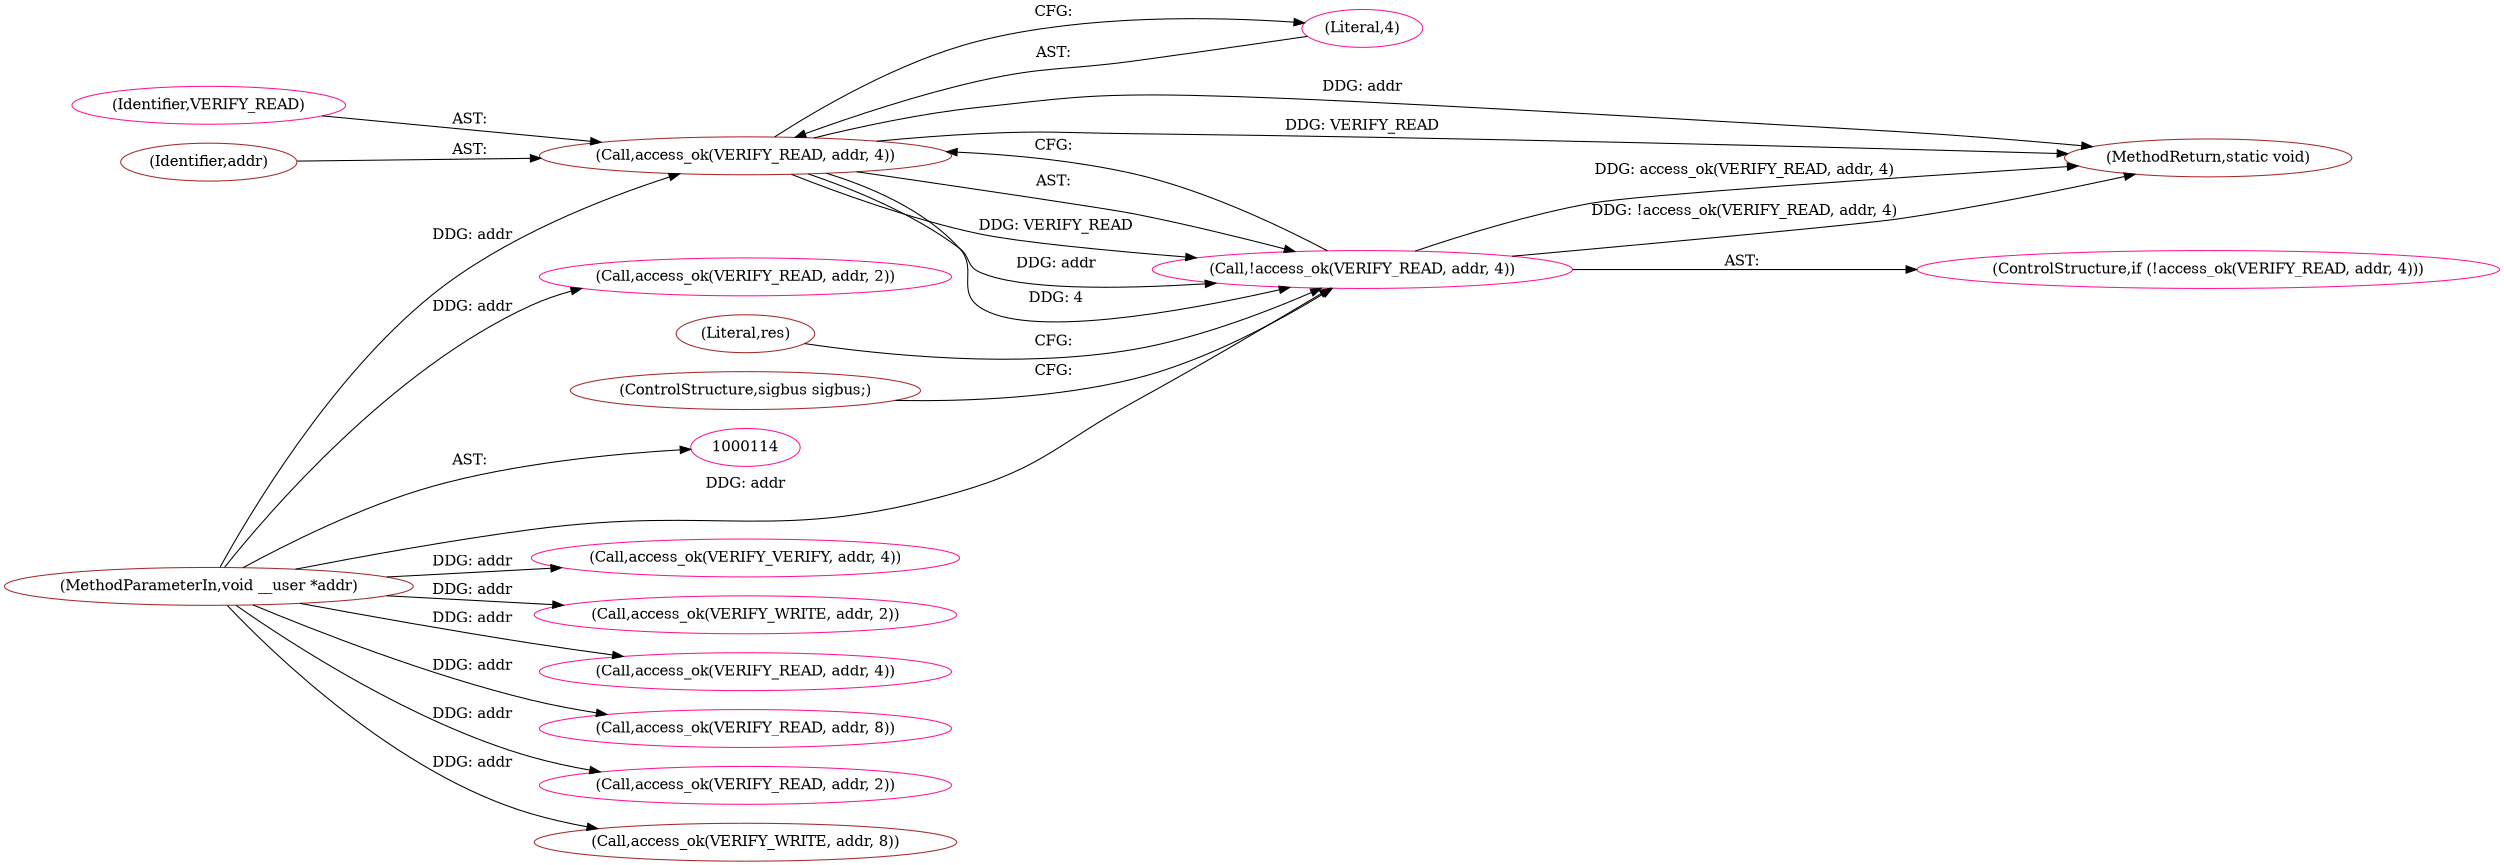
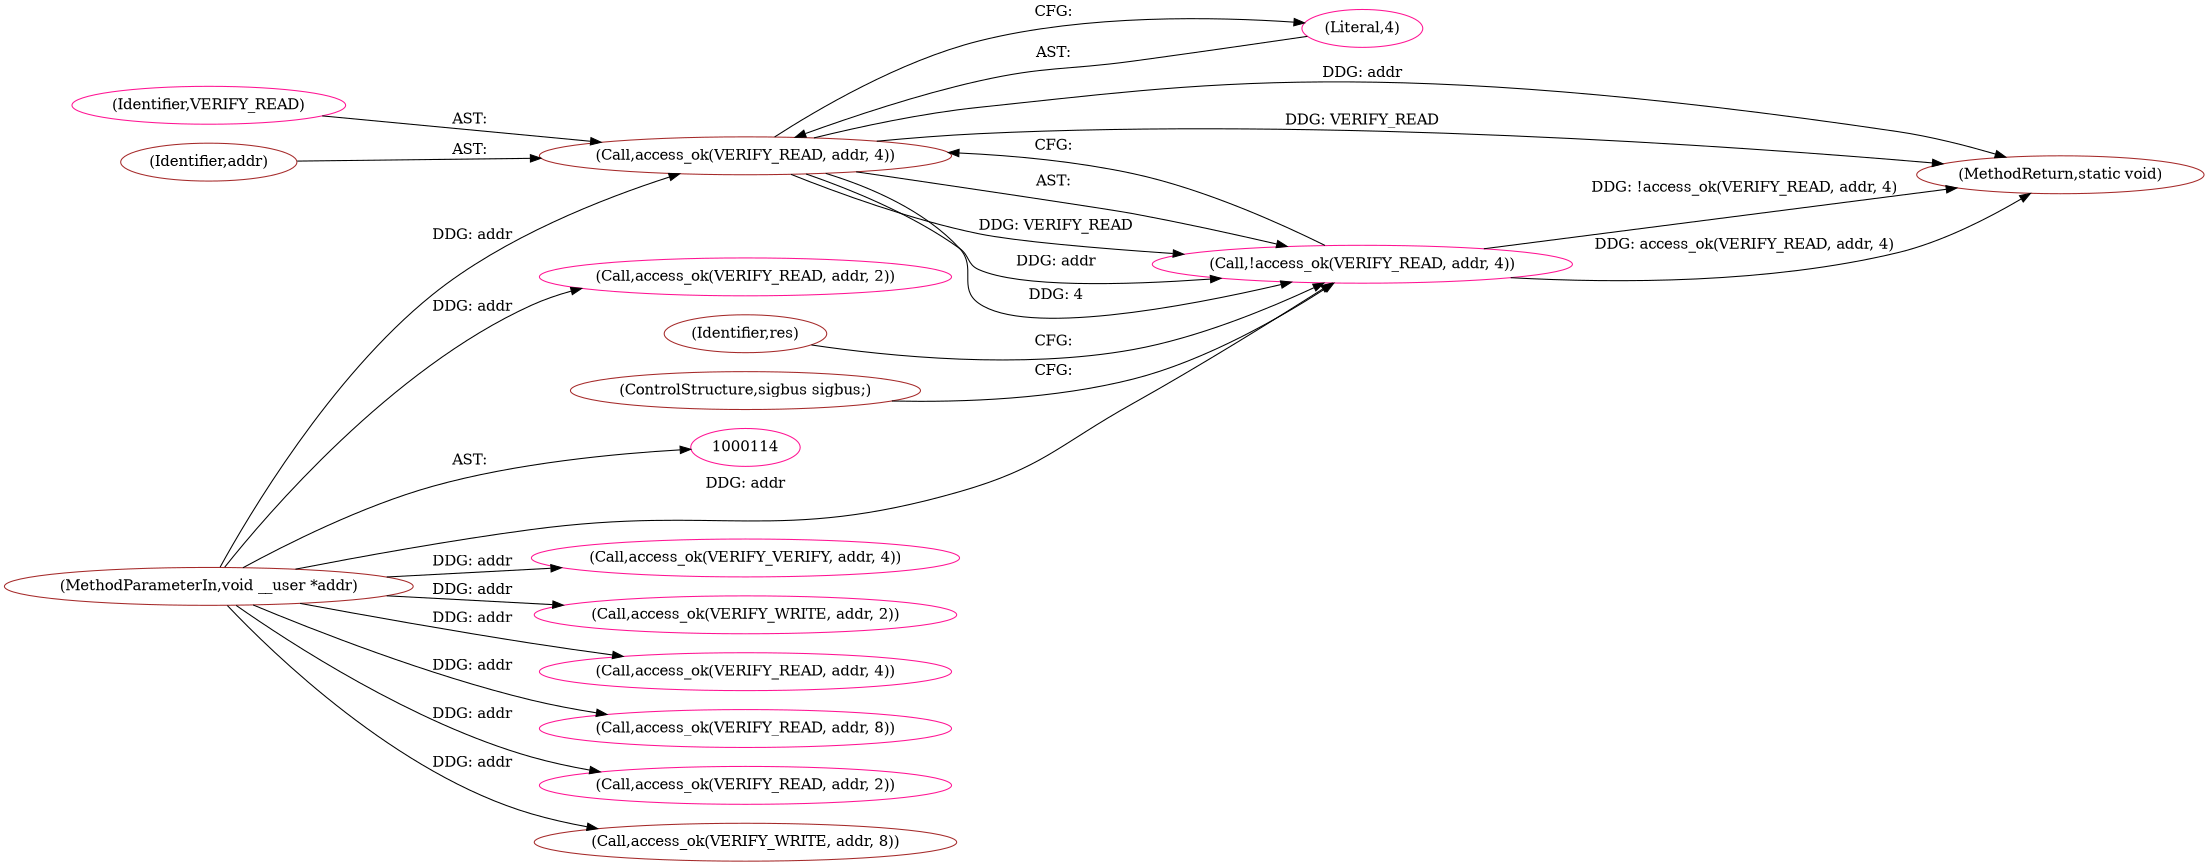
(2208, 270) -> none
(745, 334) -> (745, 334)
